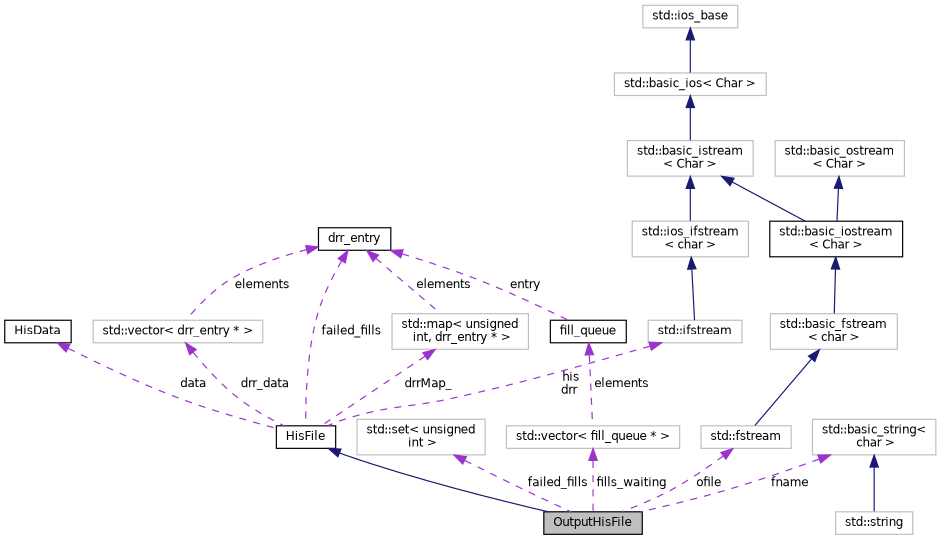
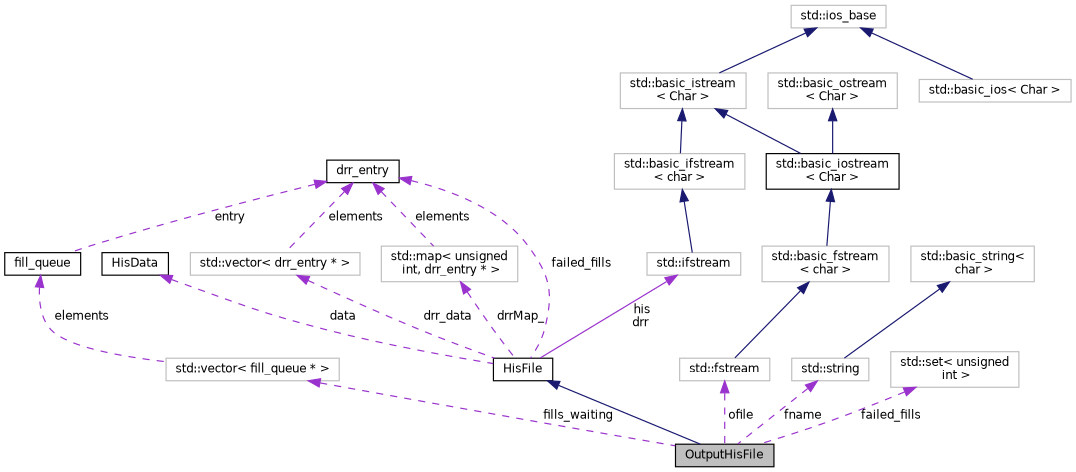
(690, 124) -> (763, 53)
(690, 239) -> (680, 171)
(489, 390) -> (603, 320)
(731, 489) -> (773, 416)
